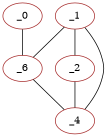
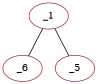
(23, 16) -> none
(75, 68) -> (75, 68)
(75, 121) -> none
